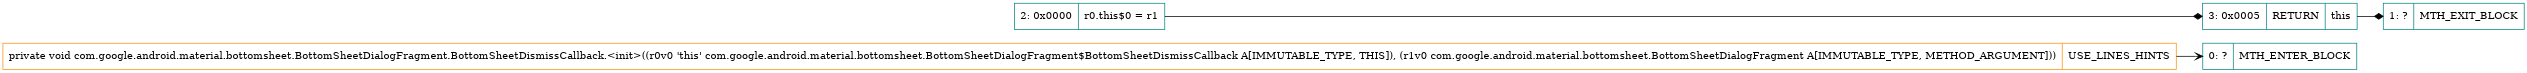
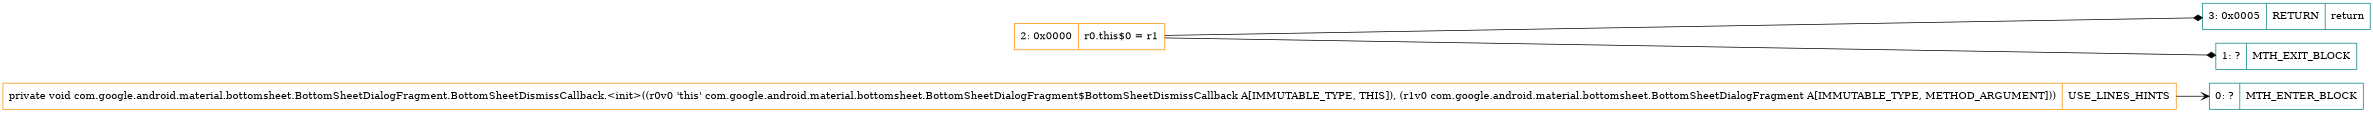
(1090, 16) -> (1090, 37)
(2341, 16) -> (2348, 16)
(2366, 16) -> (1686, 46)
